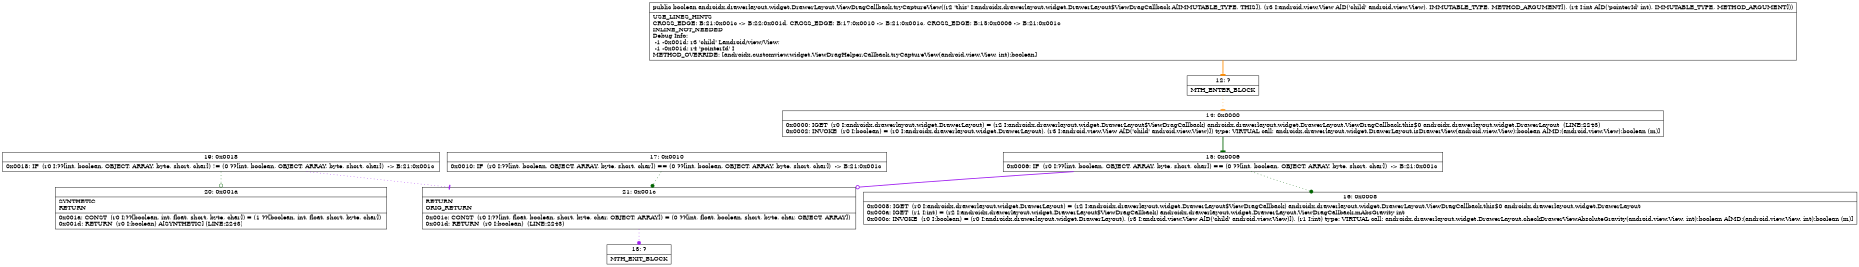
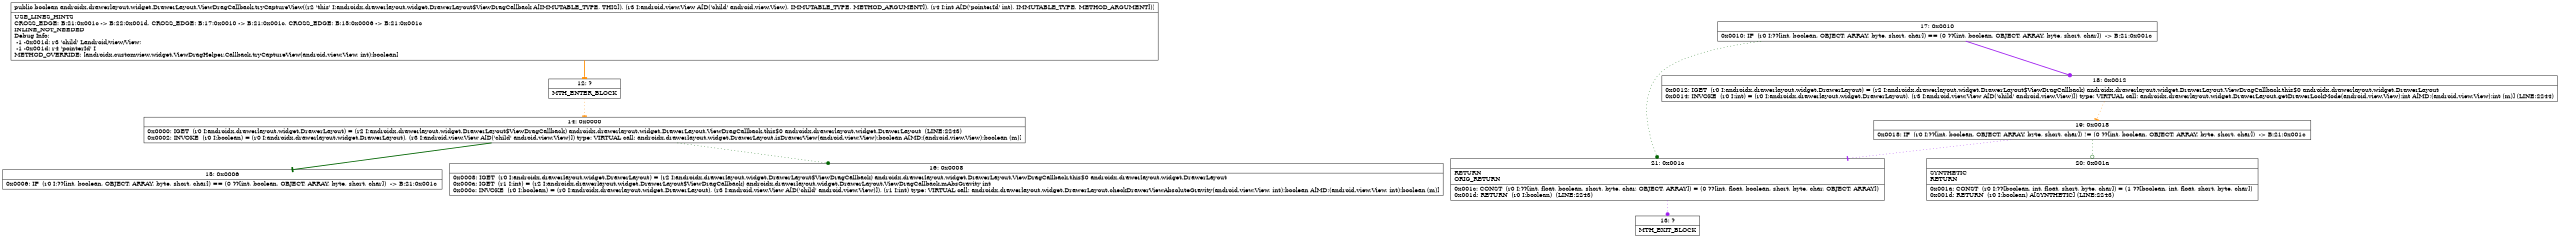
none -> (2110, 89)
(967, 179) -> none
(1280, 181) -> (752, 153)
